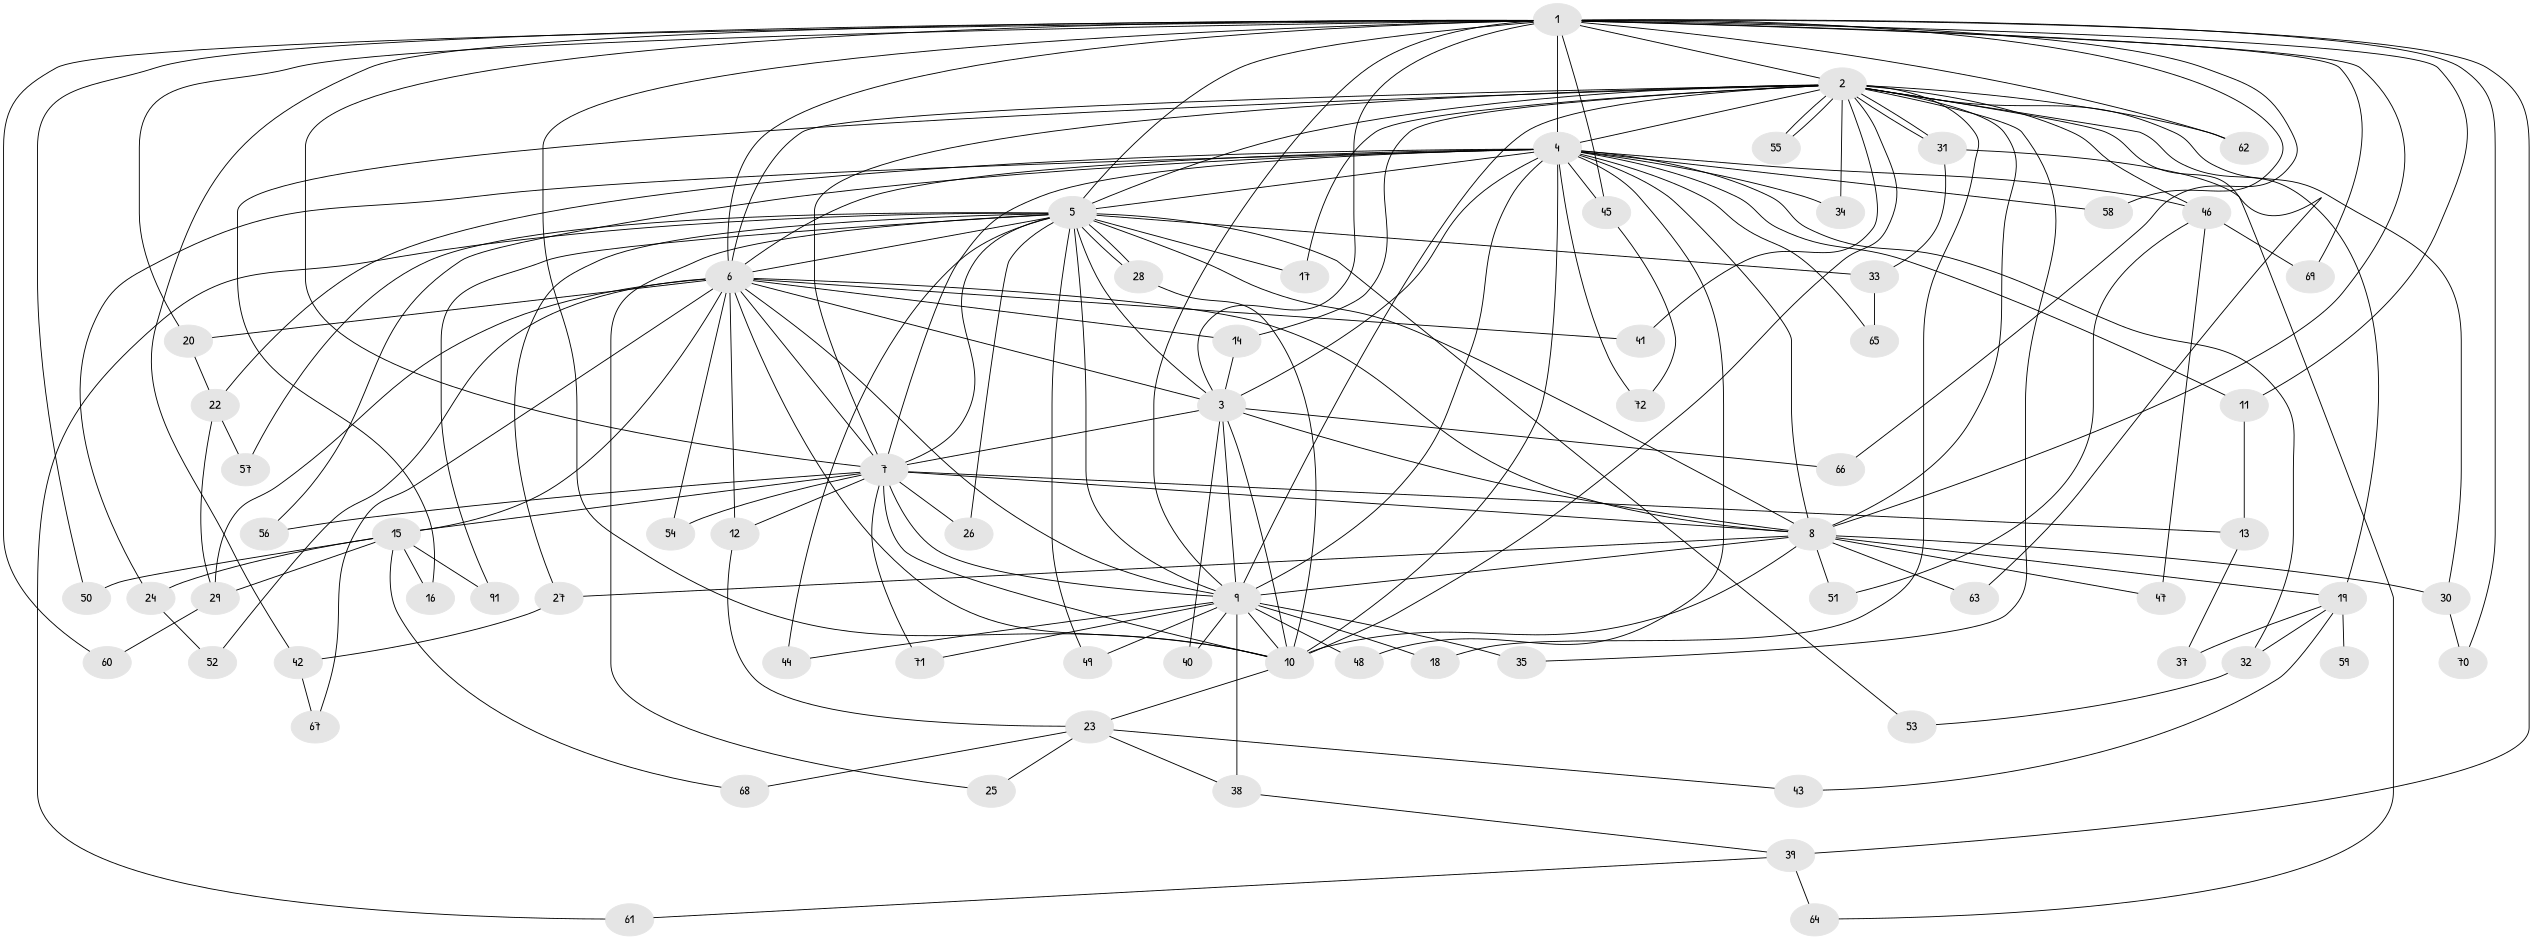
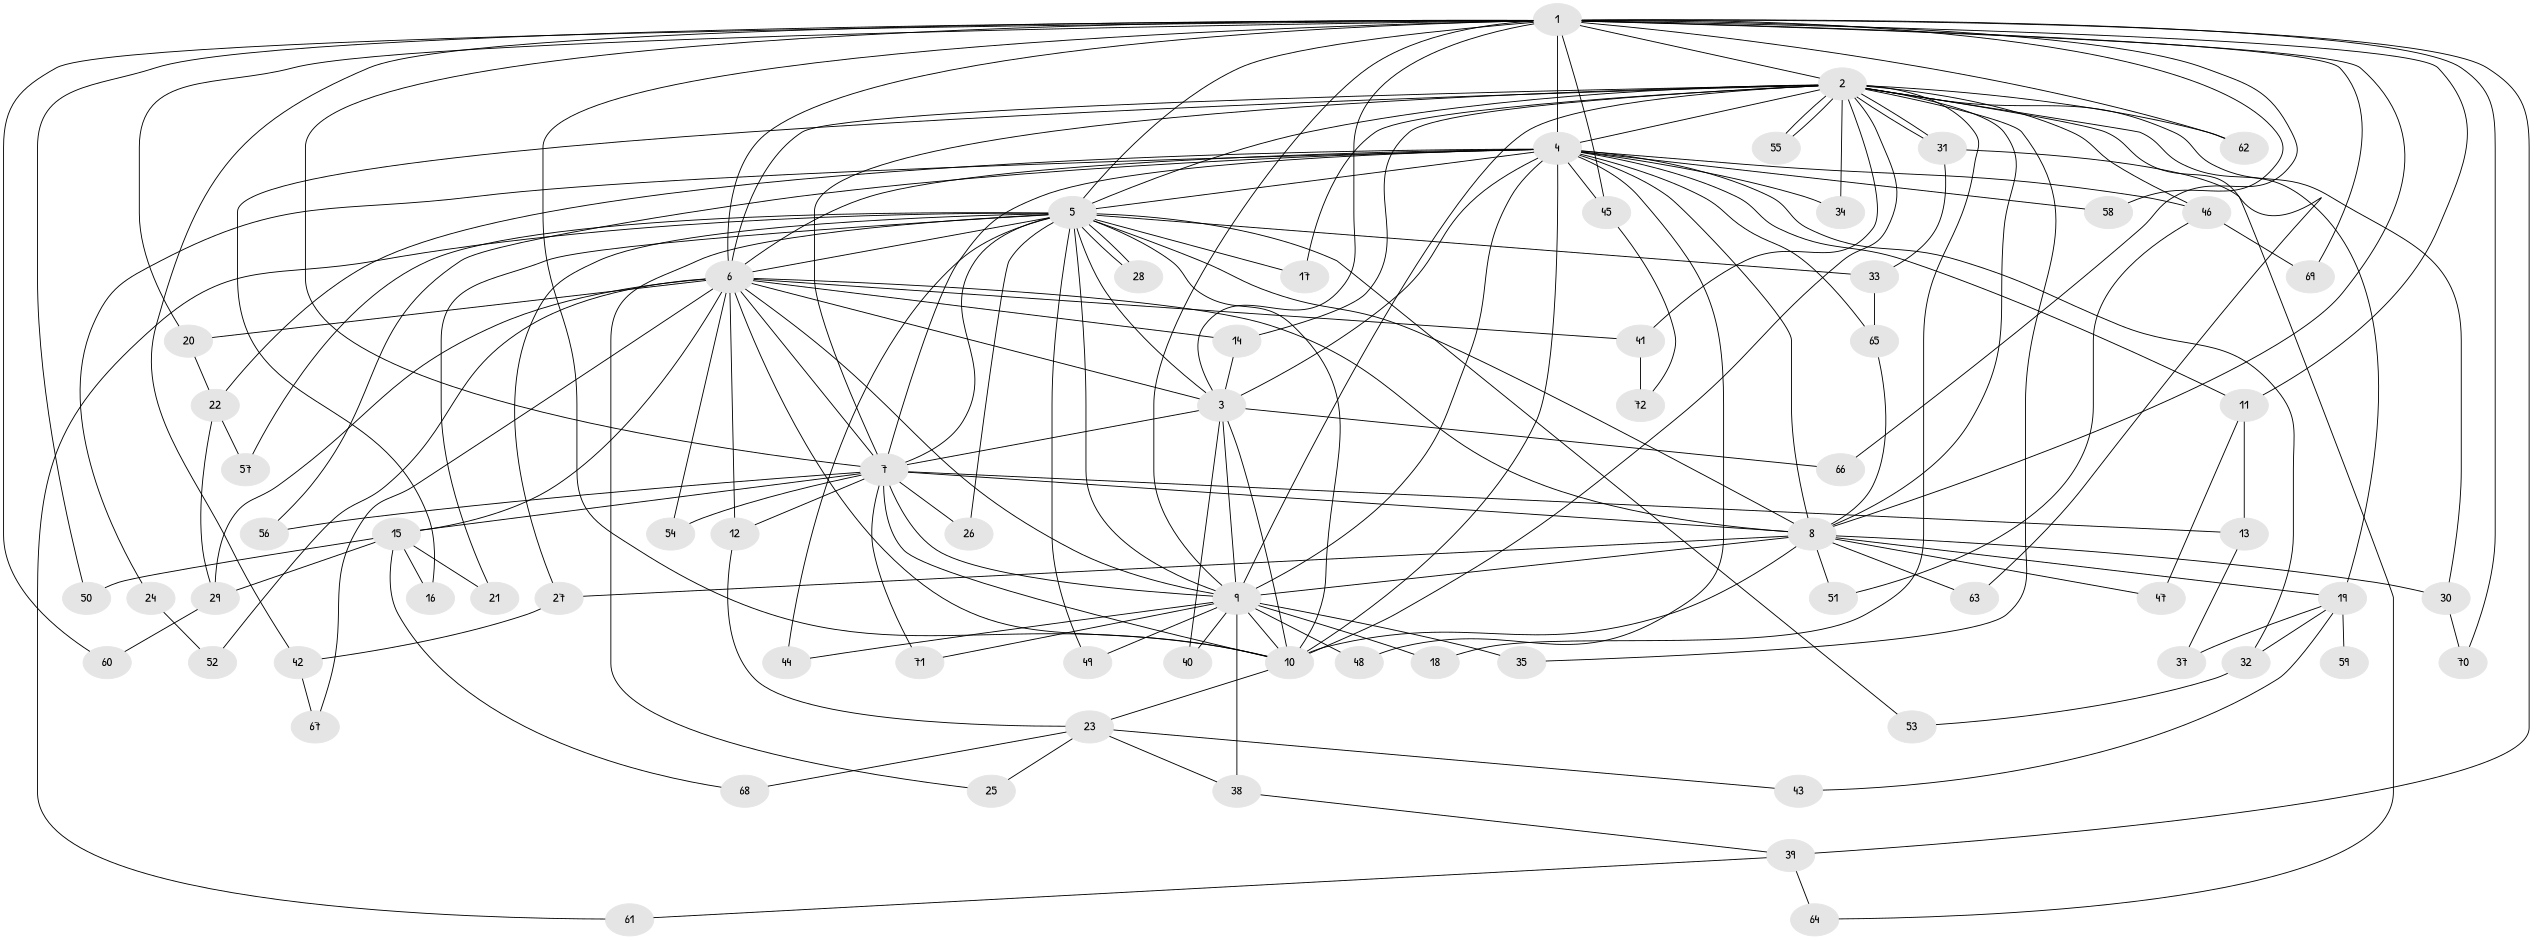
(1582, 282) -> (1641, 373)
(2184, 405) -> (2203, 502)
(1309, 422) -> (1326, 370)
(1513, 486) -> (1883, 451)
(234, 567) -> none
(495, 598) -> (495, 598)
